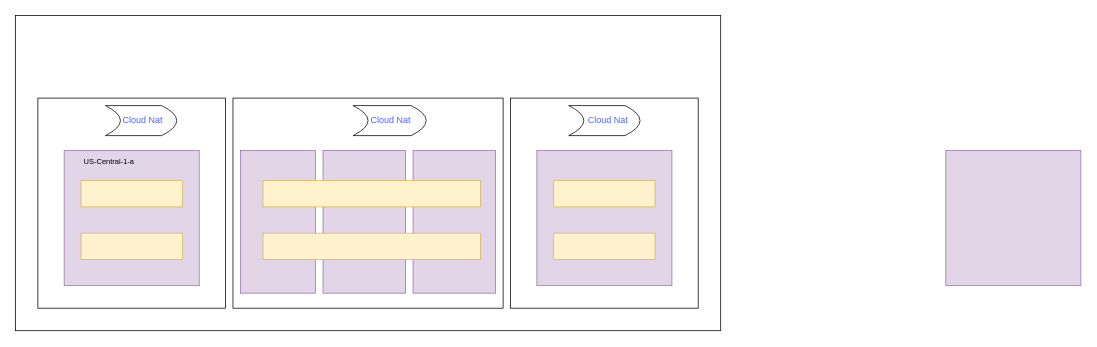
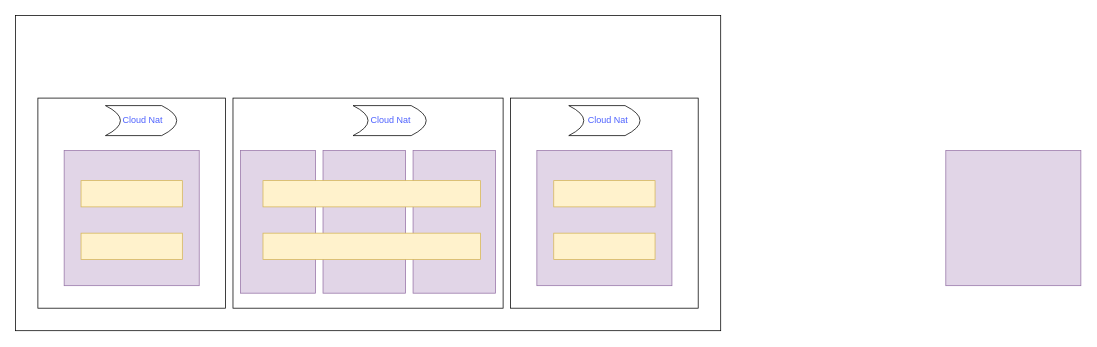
(109, 162) -> none
